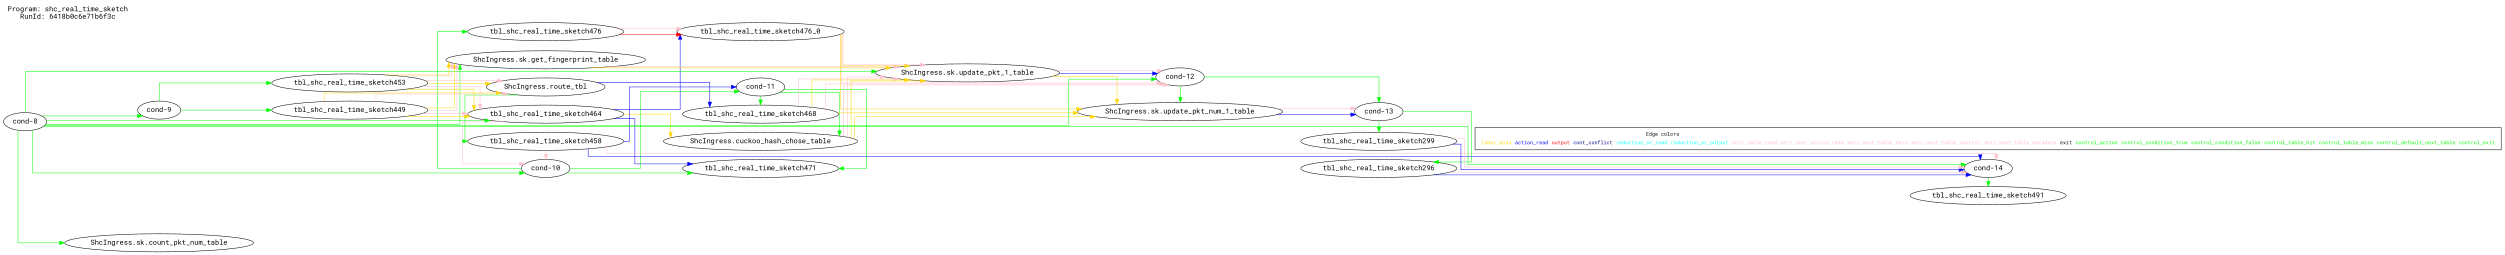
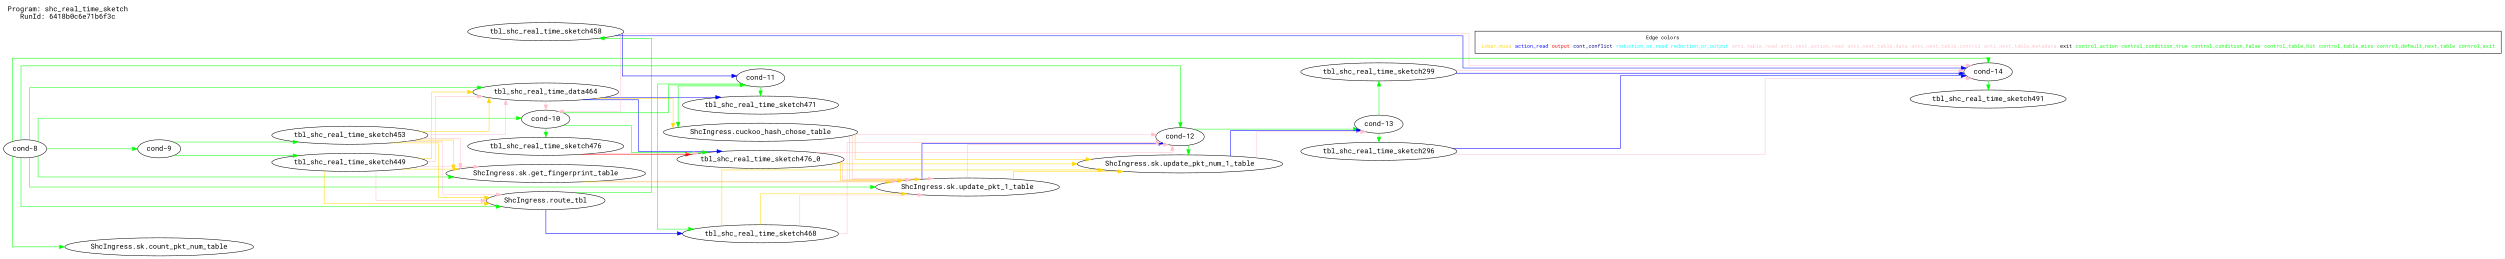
(546, 114) -> (546, 92)
(627, 173) -> (631, 140)
none -> (234, 207)
